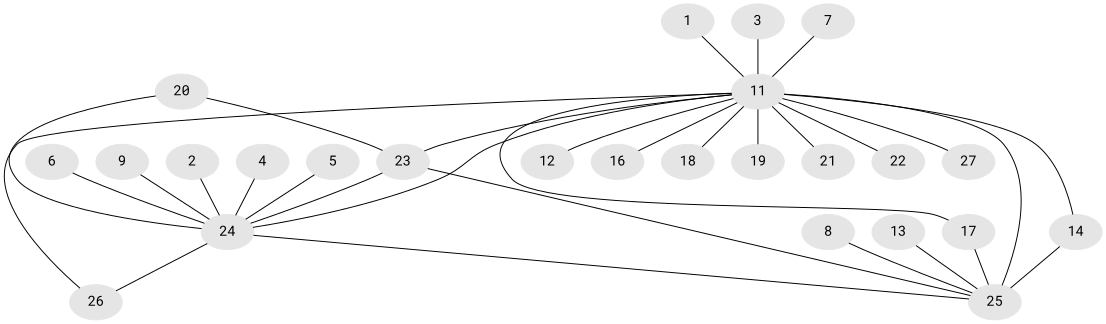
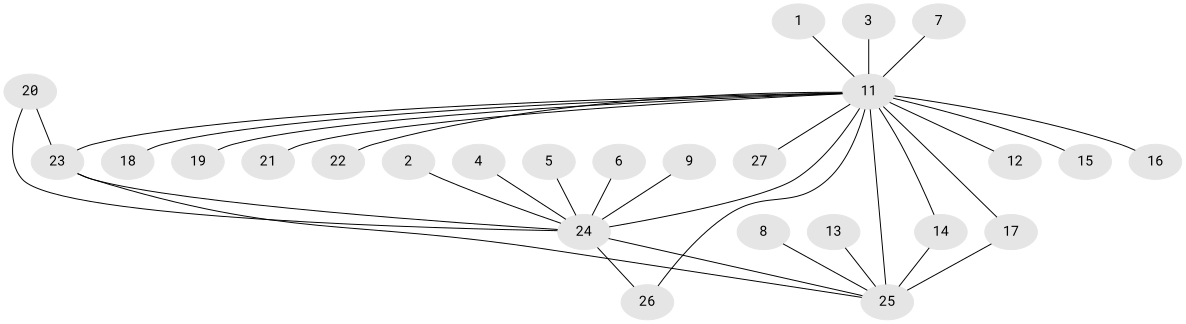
none -> (1085, 162)
